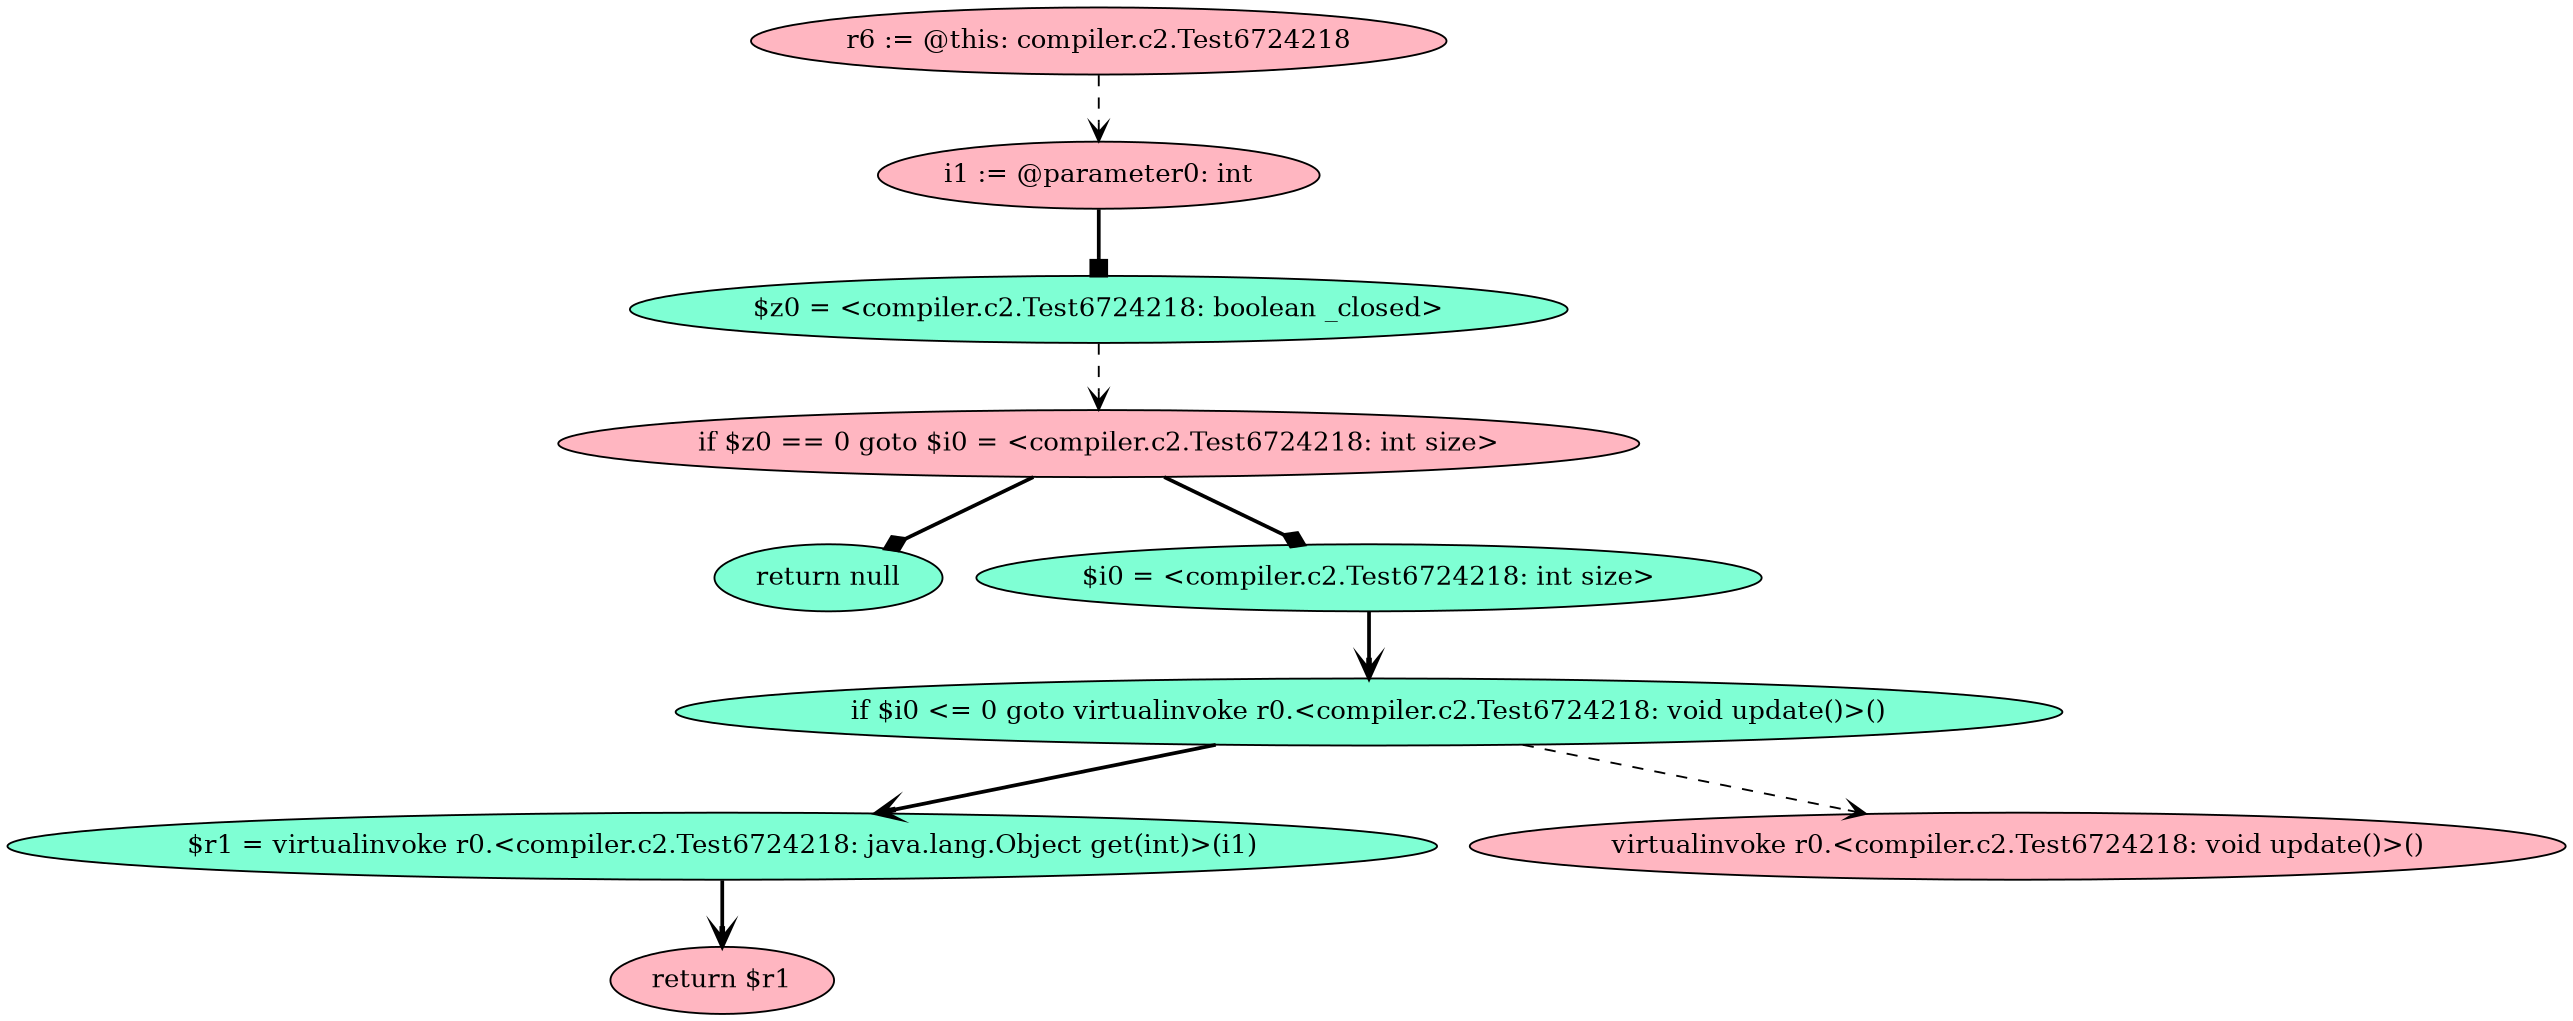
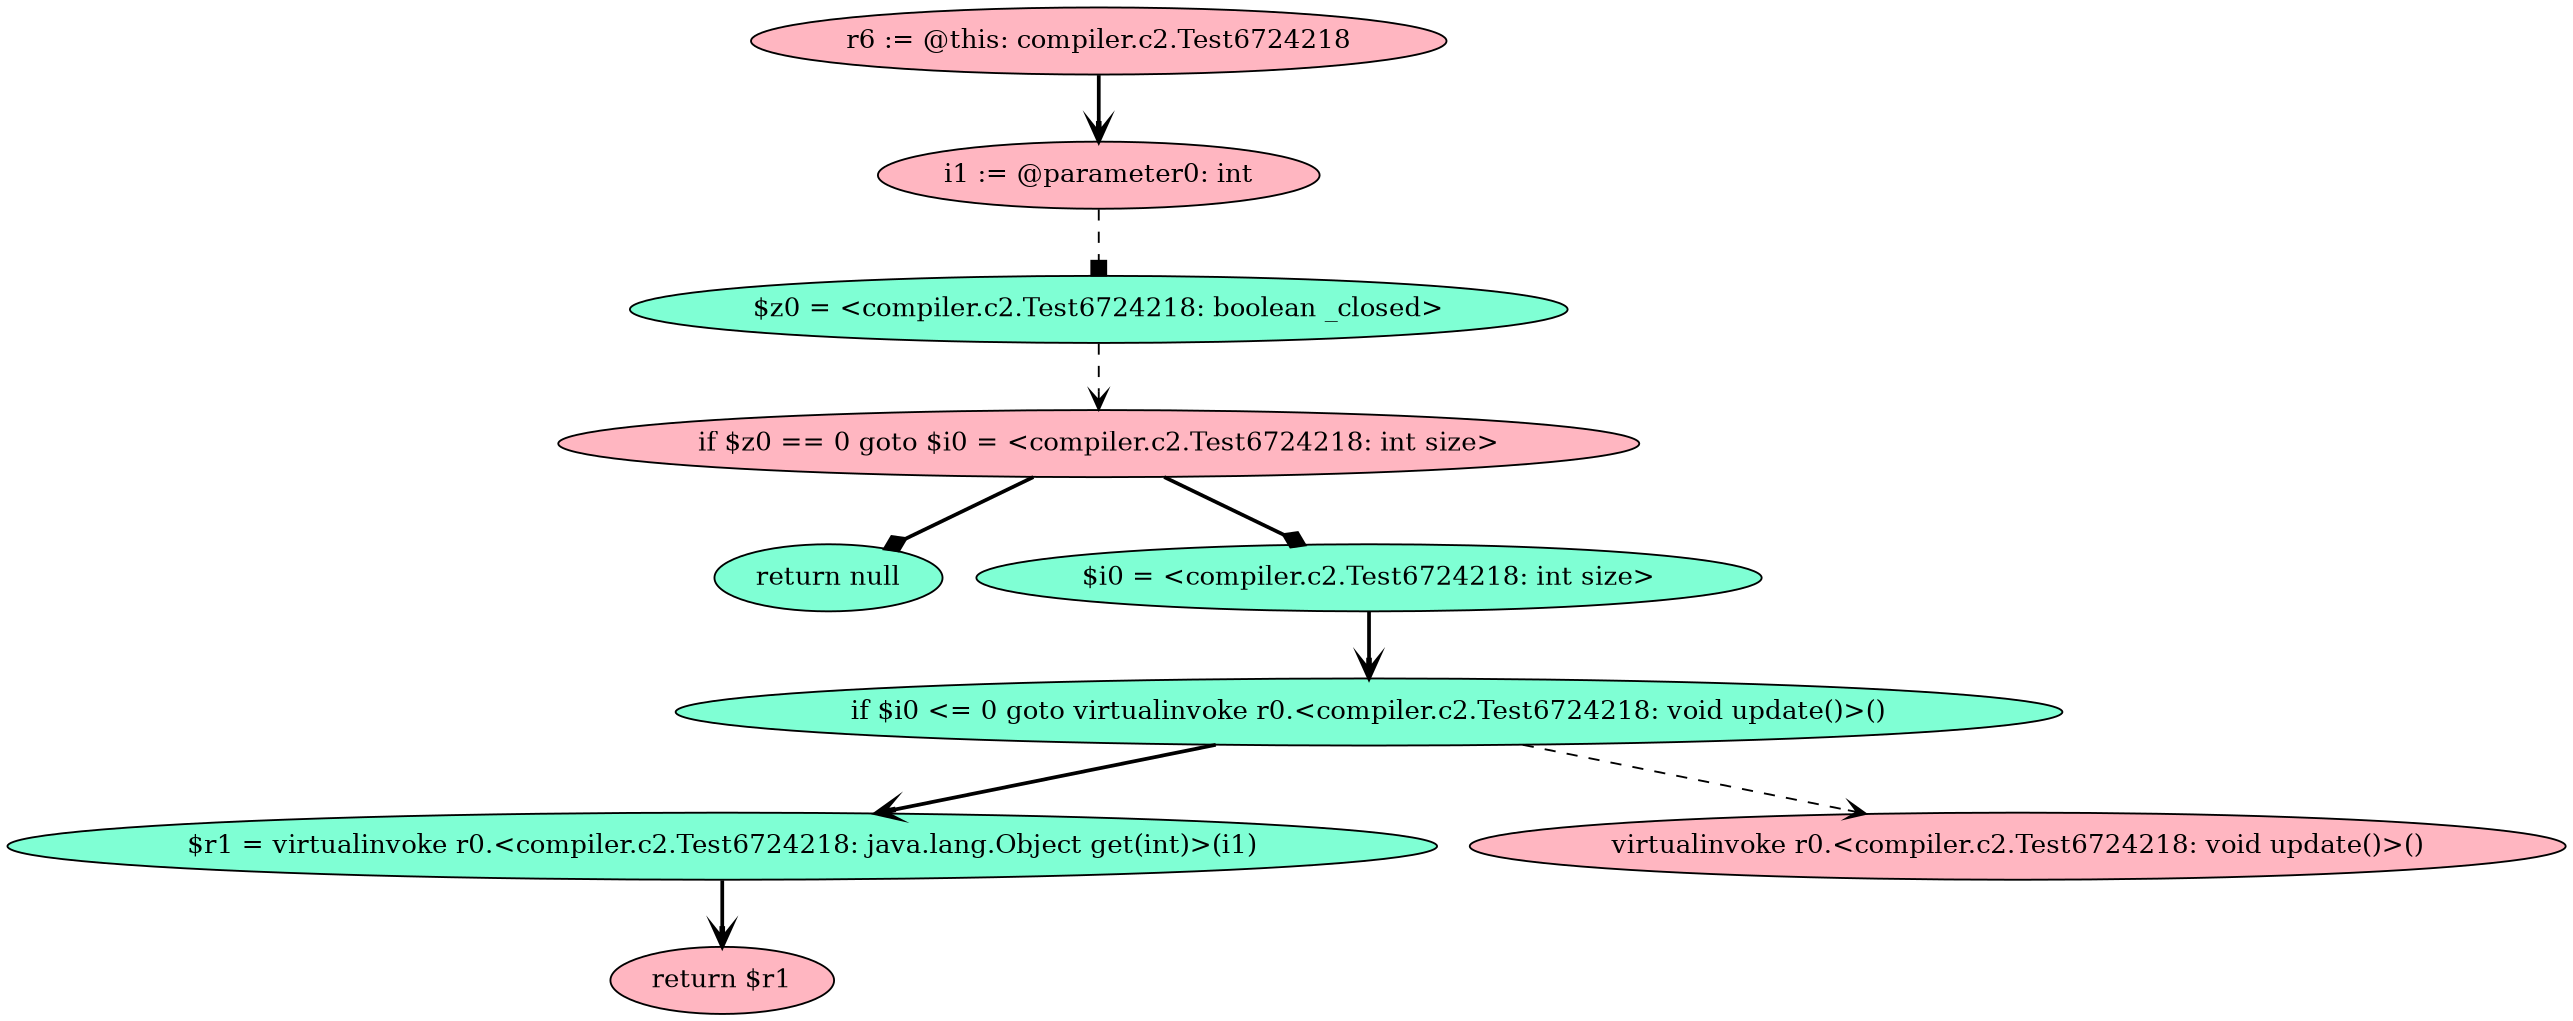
(1099, 99) -> (1099, 99)
(1099, 233) -> (1099, 233)
